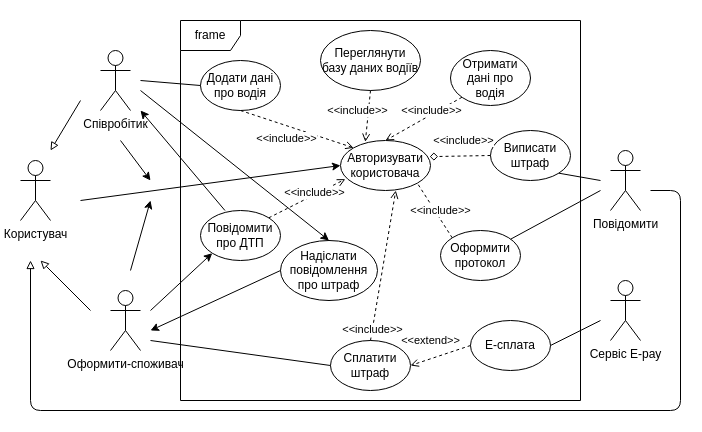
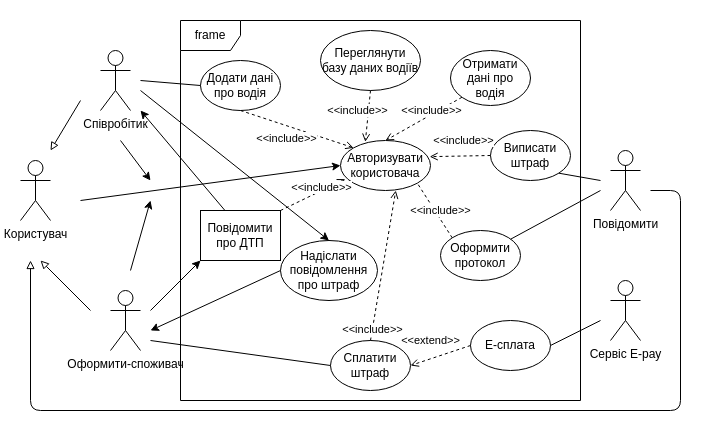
(438, 156) -> (436, 157)
(241, 236) -> (241, 236)
